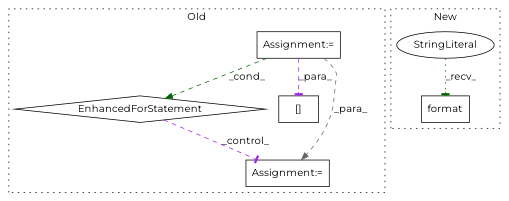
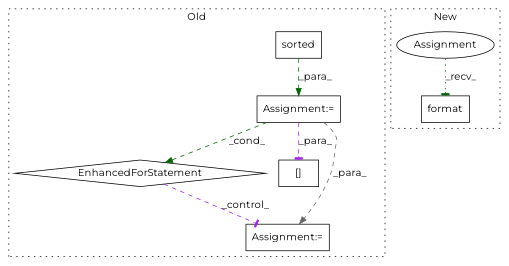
none -> (299, 45)
(445, 45) -> (445, 45)
